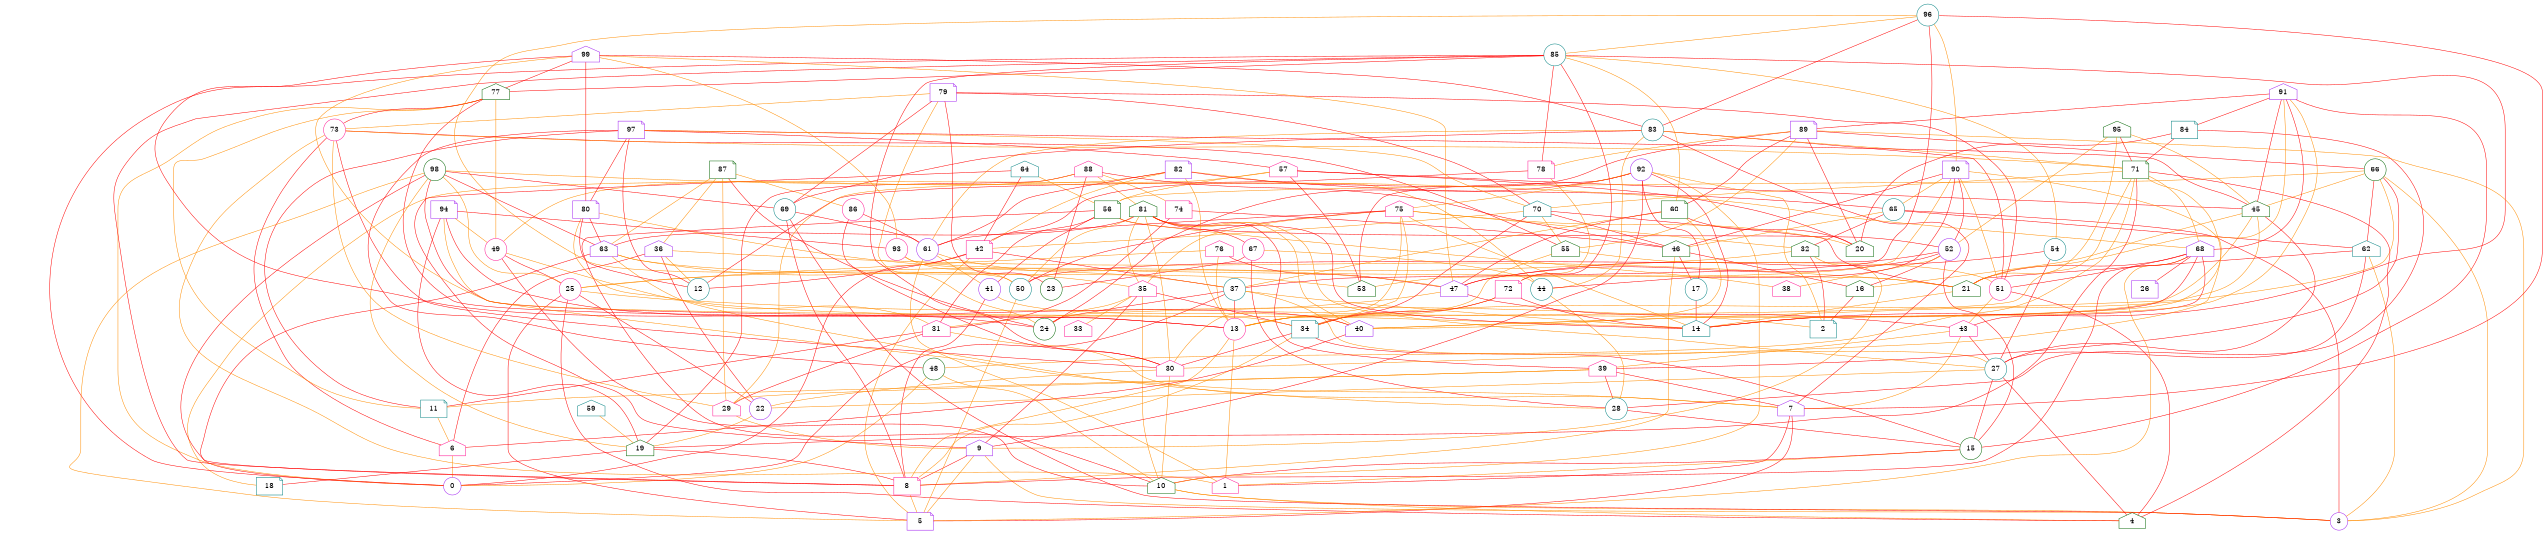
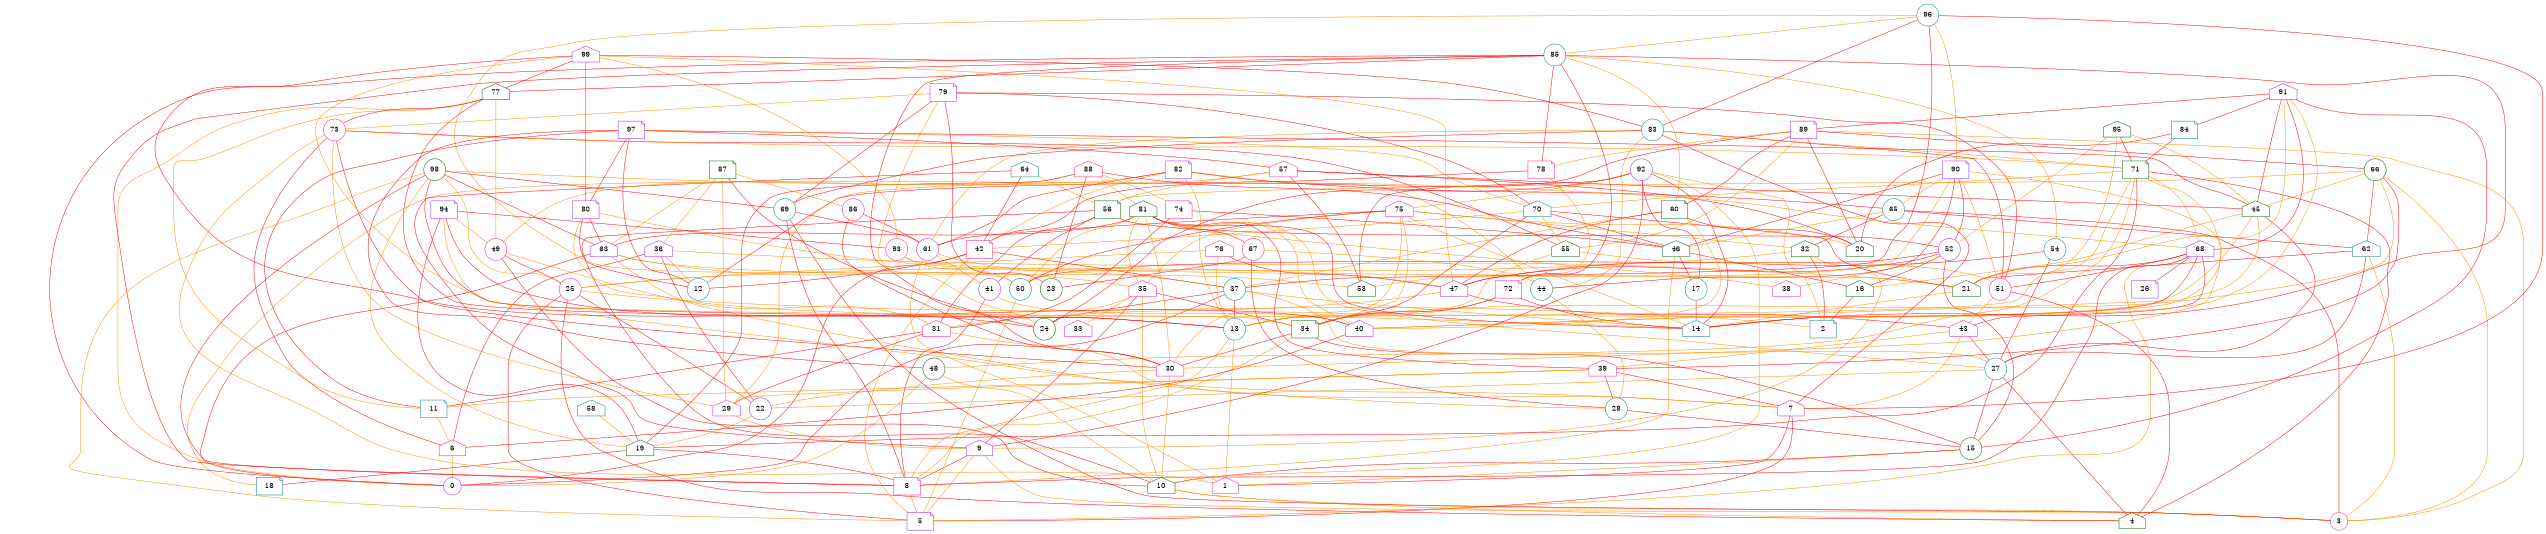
(1235, 329) -> (1235, 329)
(1305, 329) -> (1305, 329)
(2221, 354) -> none
(591, 409) -> (591, 409)
(2339, 521) -> (2339, 521)
